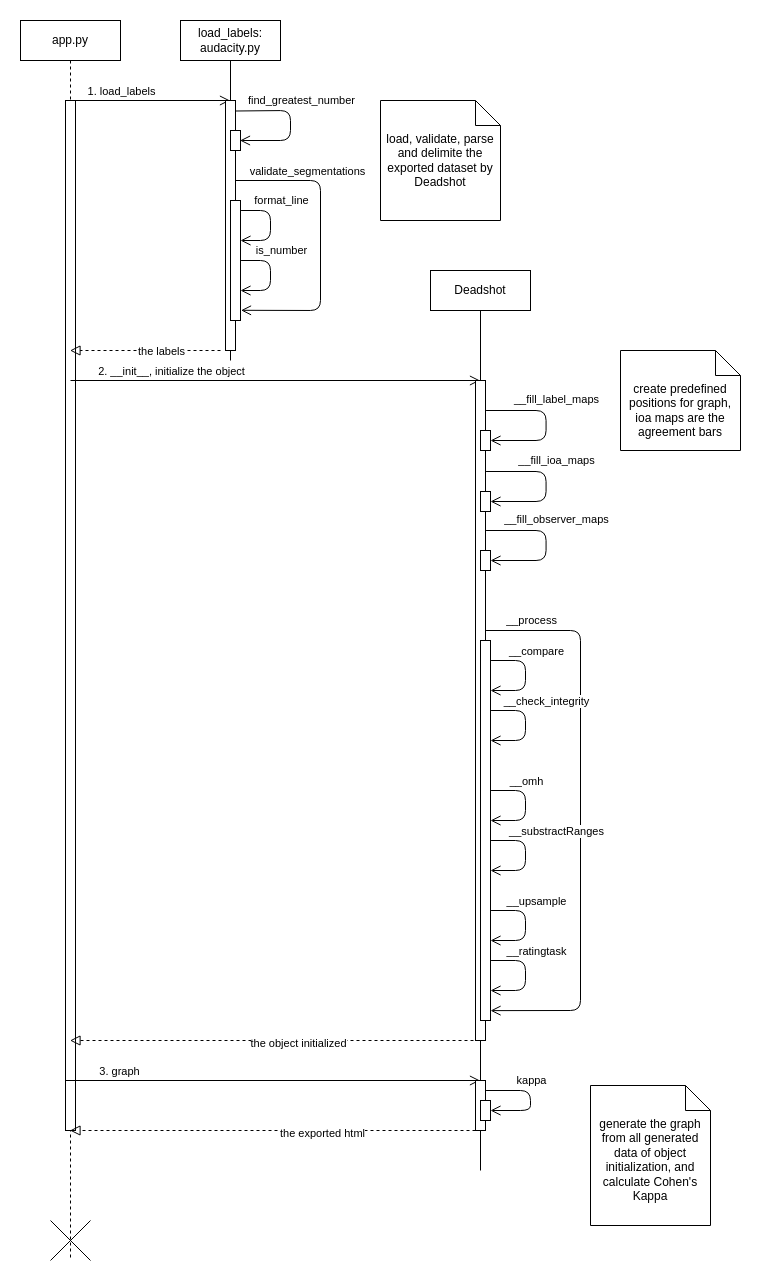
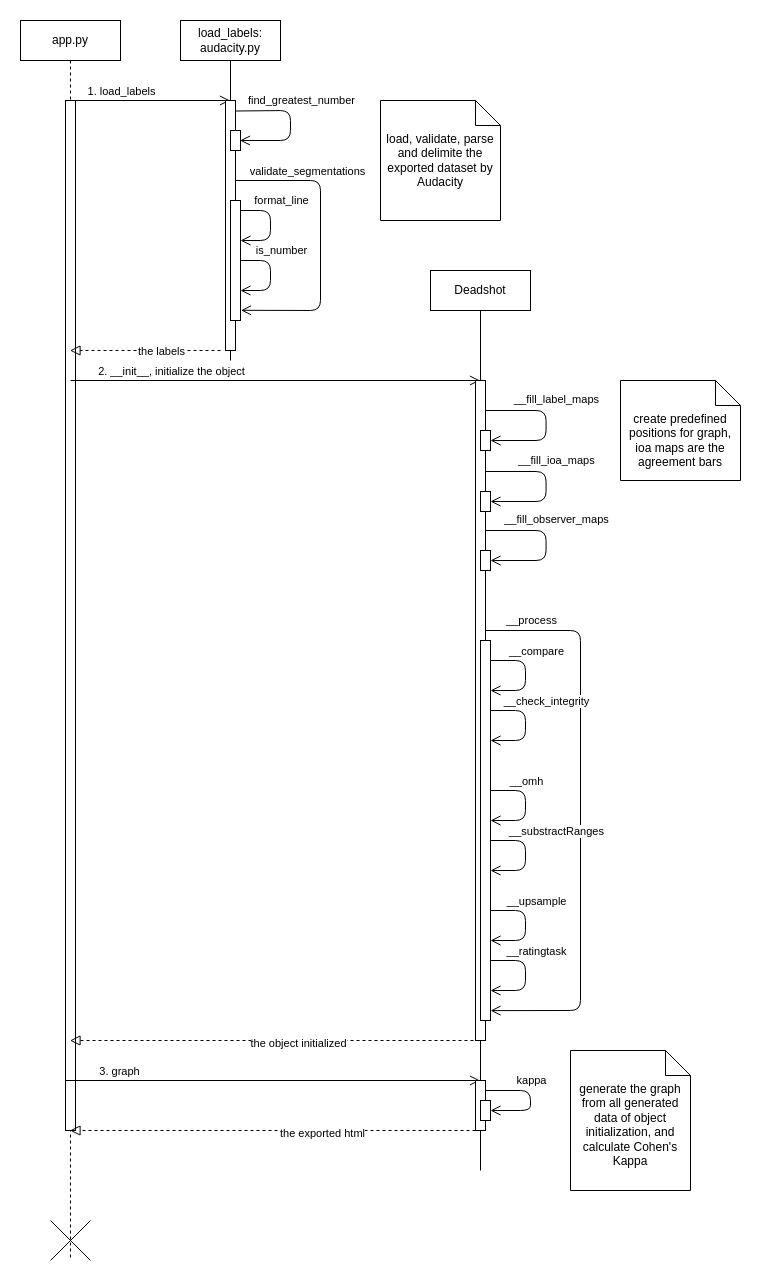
(441, 161) -> (441, 161)
(681, 401) -> (681, 431)
(651, 1156) -> (631, 1121)
